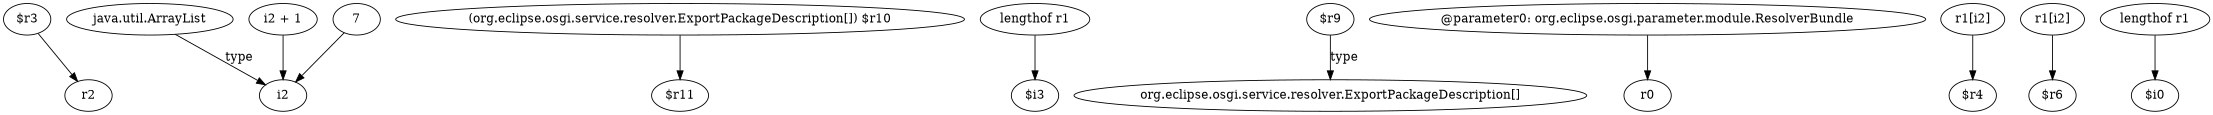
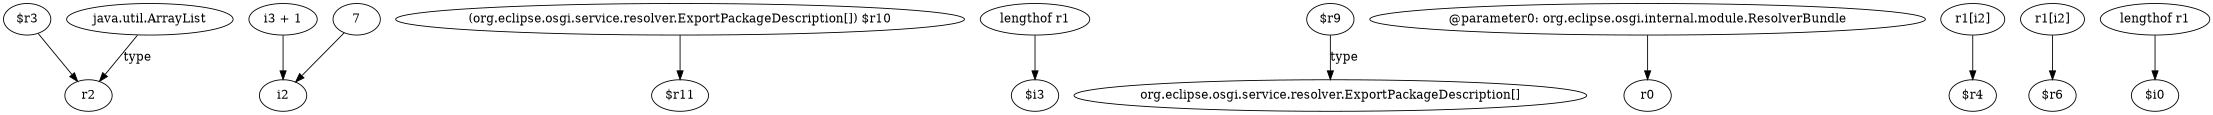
(283, 19) -> (283, 19)
(1648, 19) -> (1648, 19)
(216, 57) -> (121, 55)
